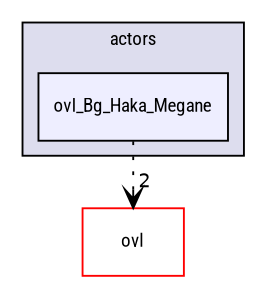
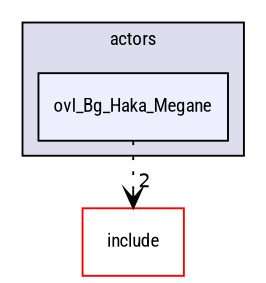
(133, 242) -> (133, 242)
